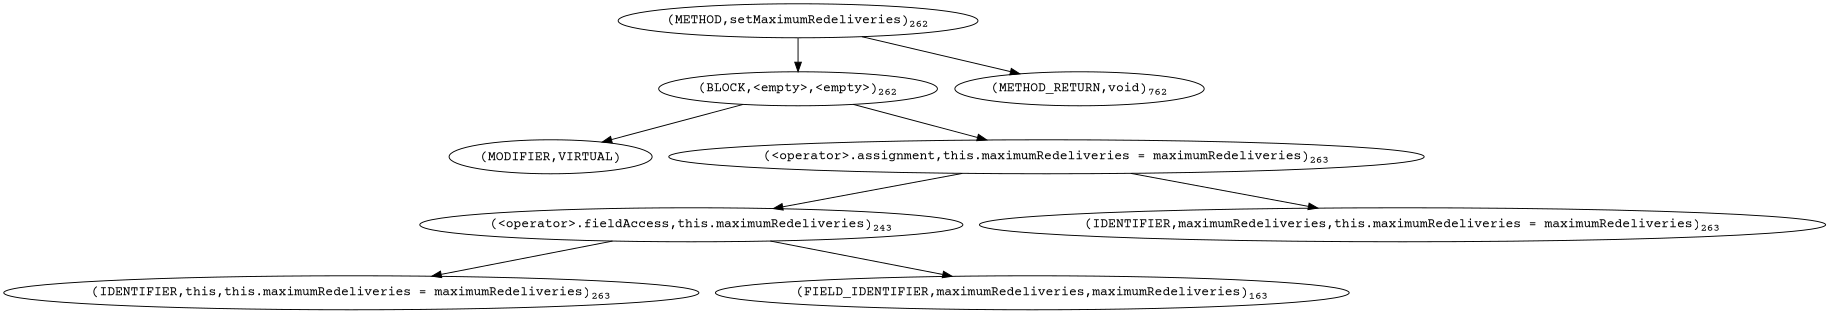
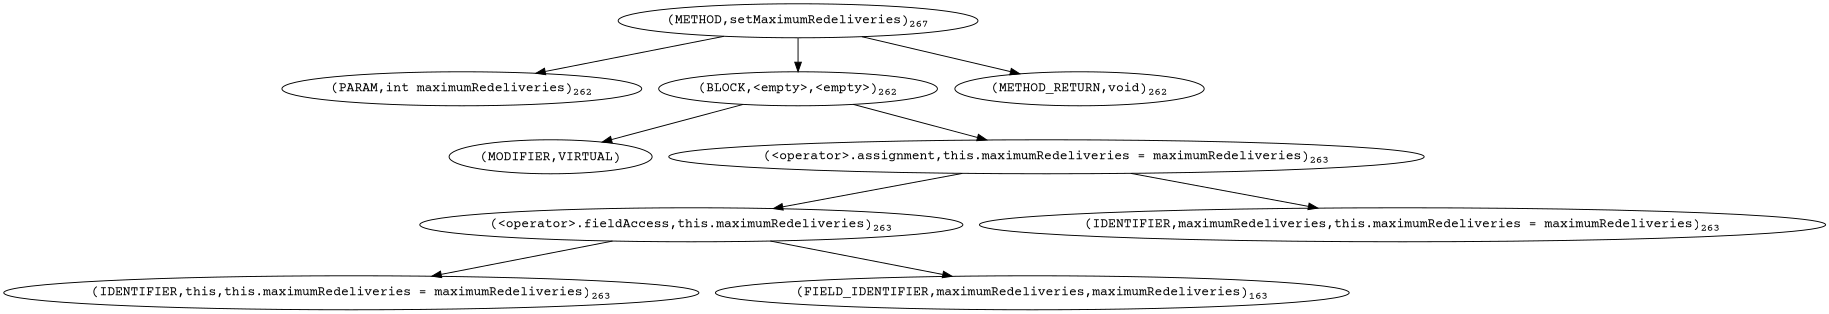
(919, 19) -> (919, 19)
(1158, 87) -> (1158, 87)
none -> (462, 89)
(883, 223) -> (883, 223)
